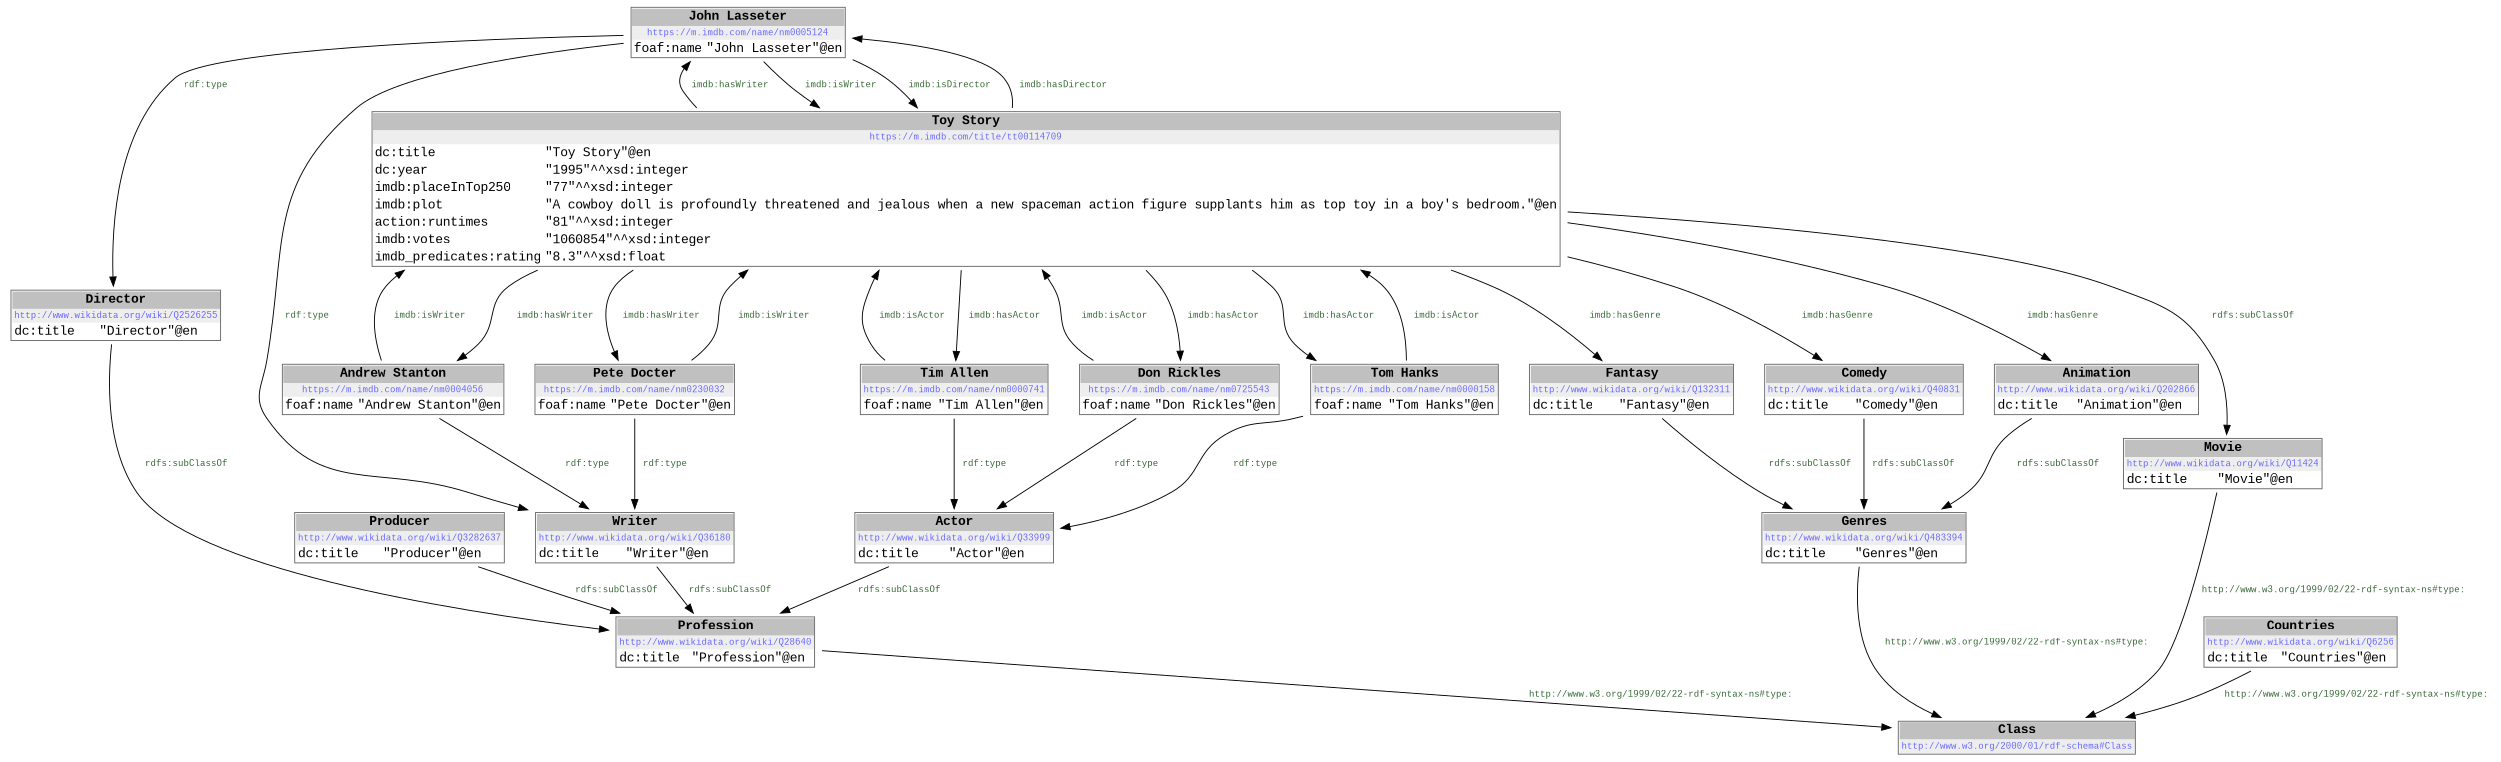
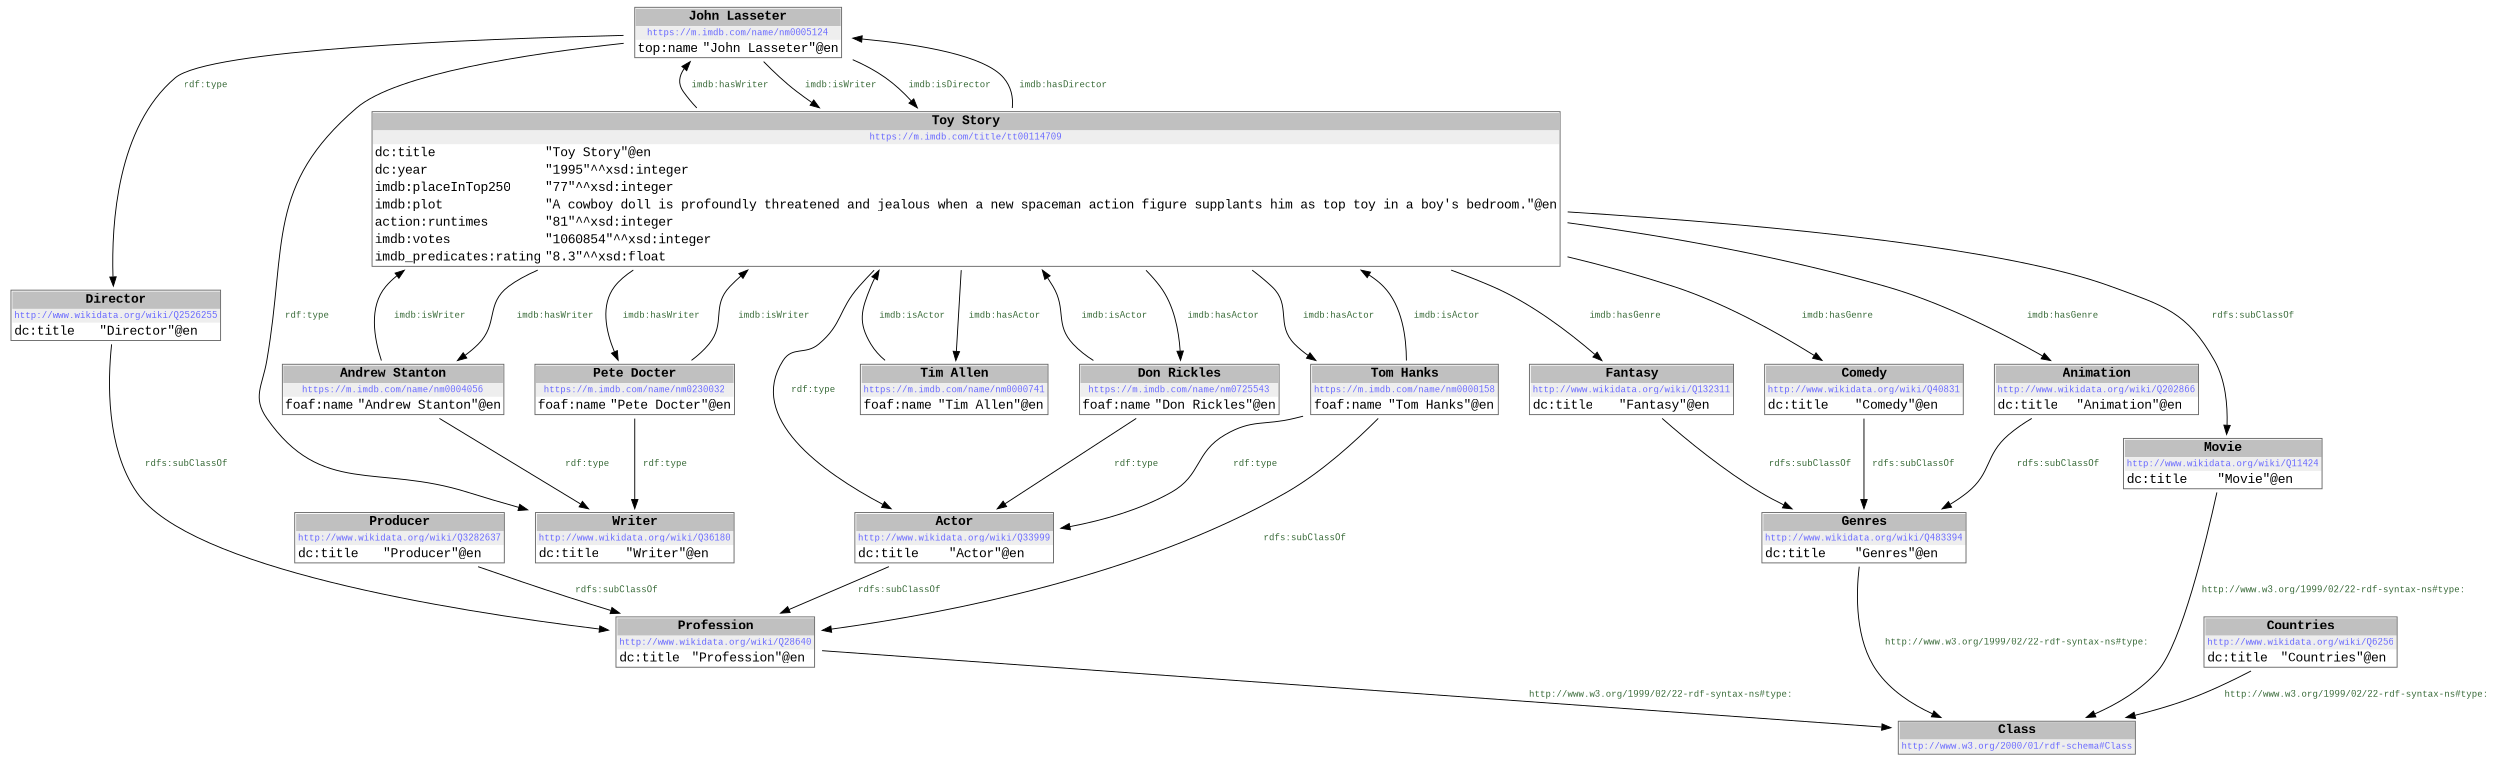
(668, 48) -> (668, 48)
(954, 459) -> (774, 390)
(672, 586) -> (1122, 564)
